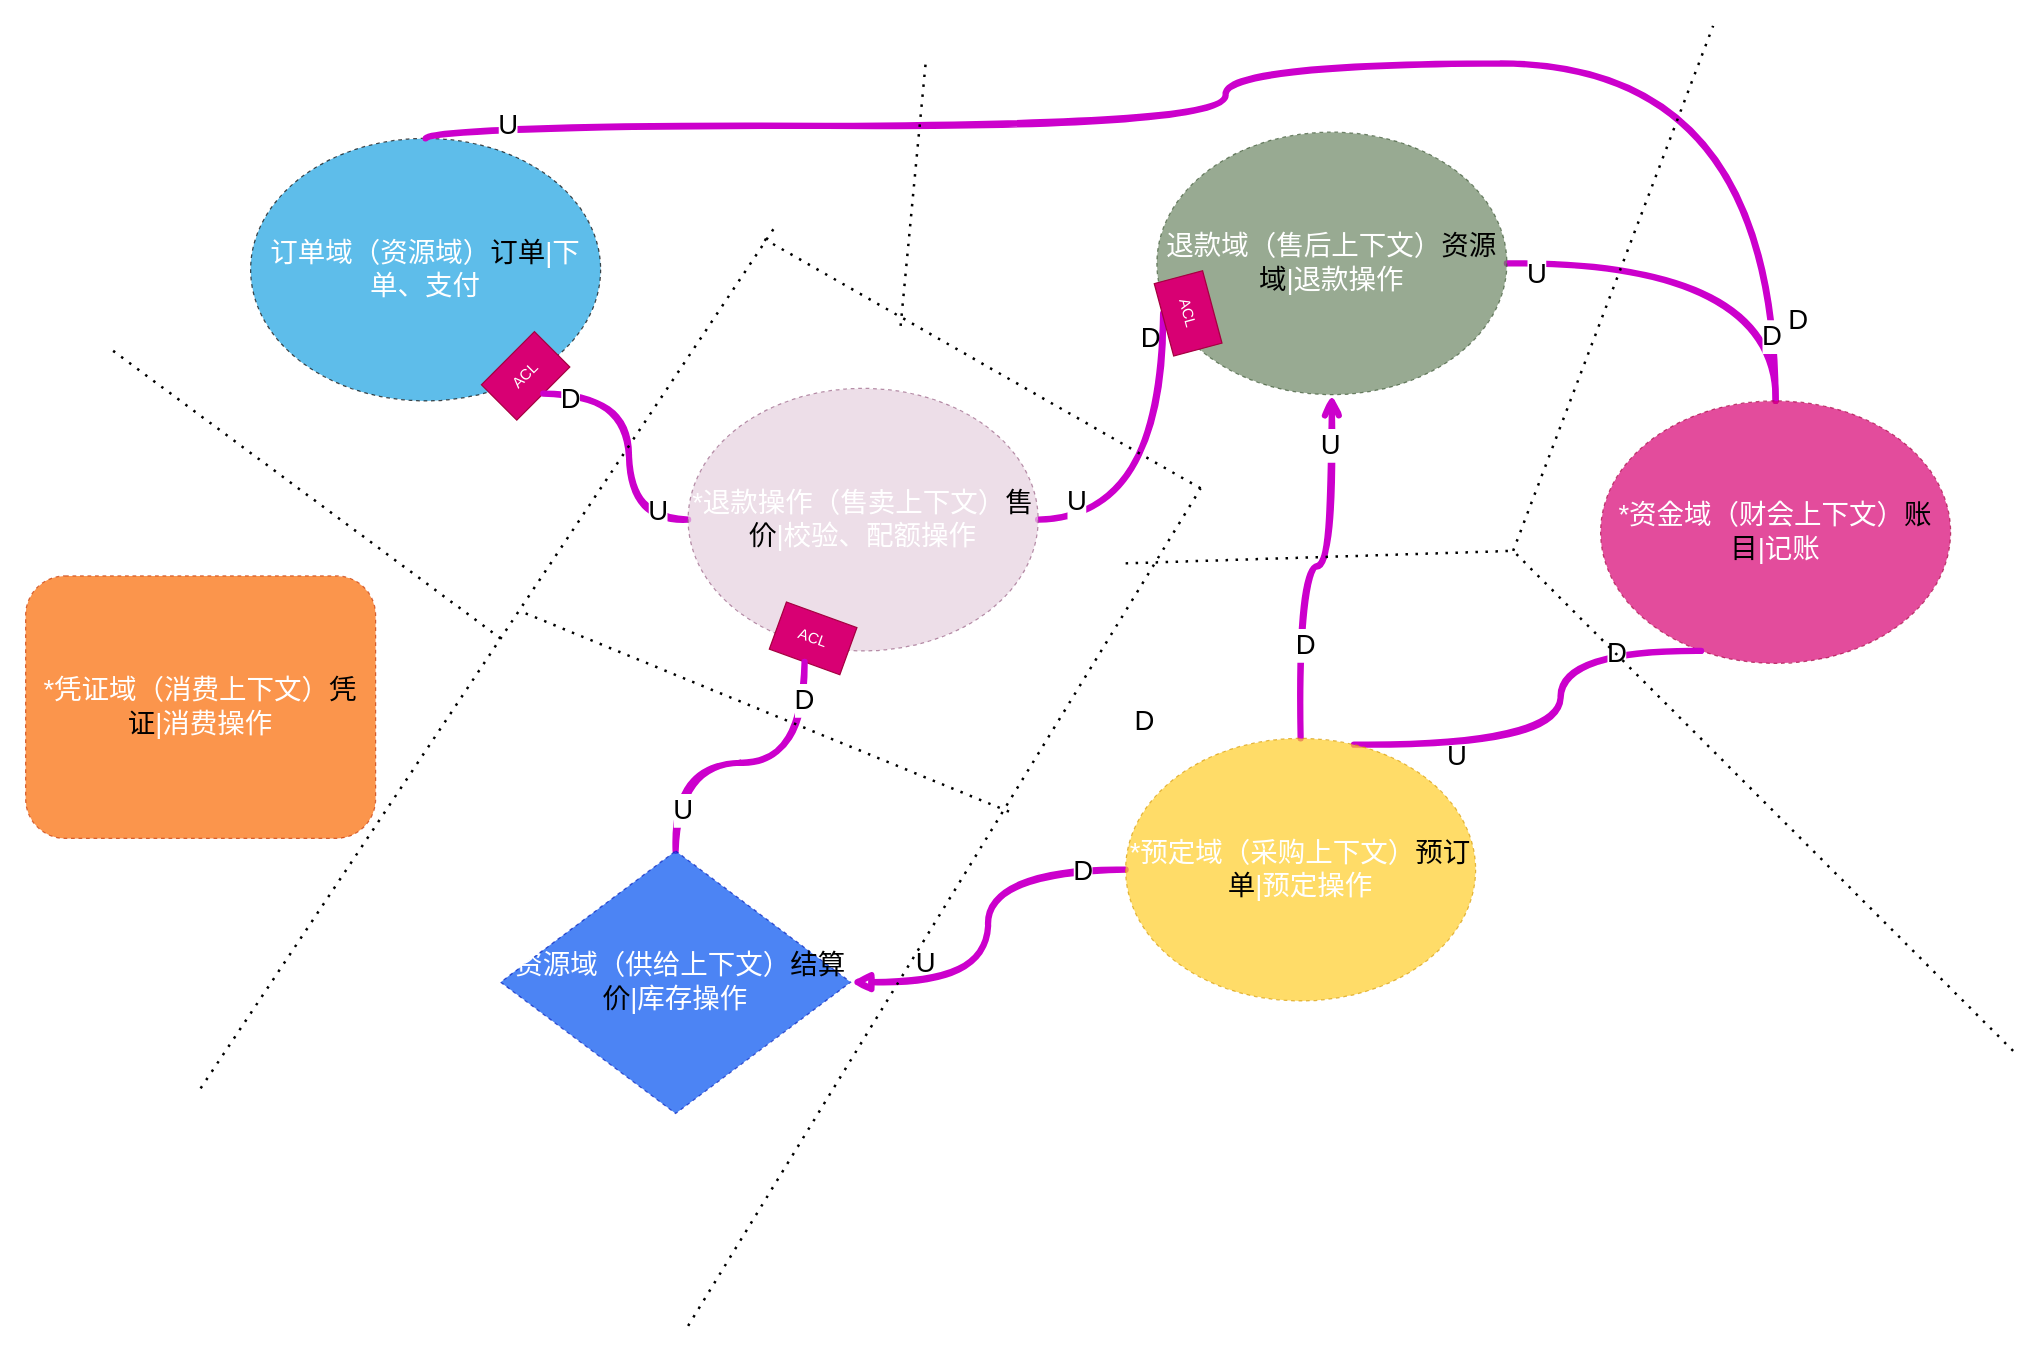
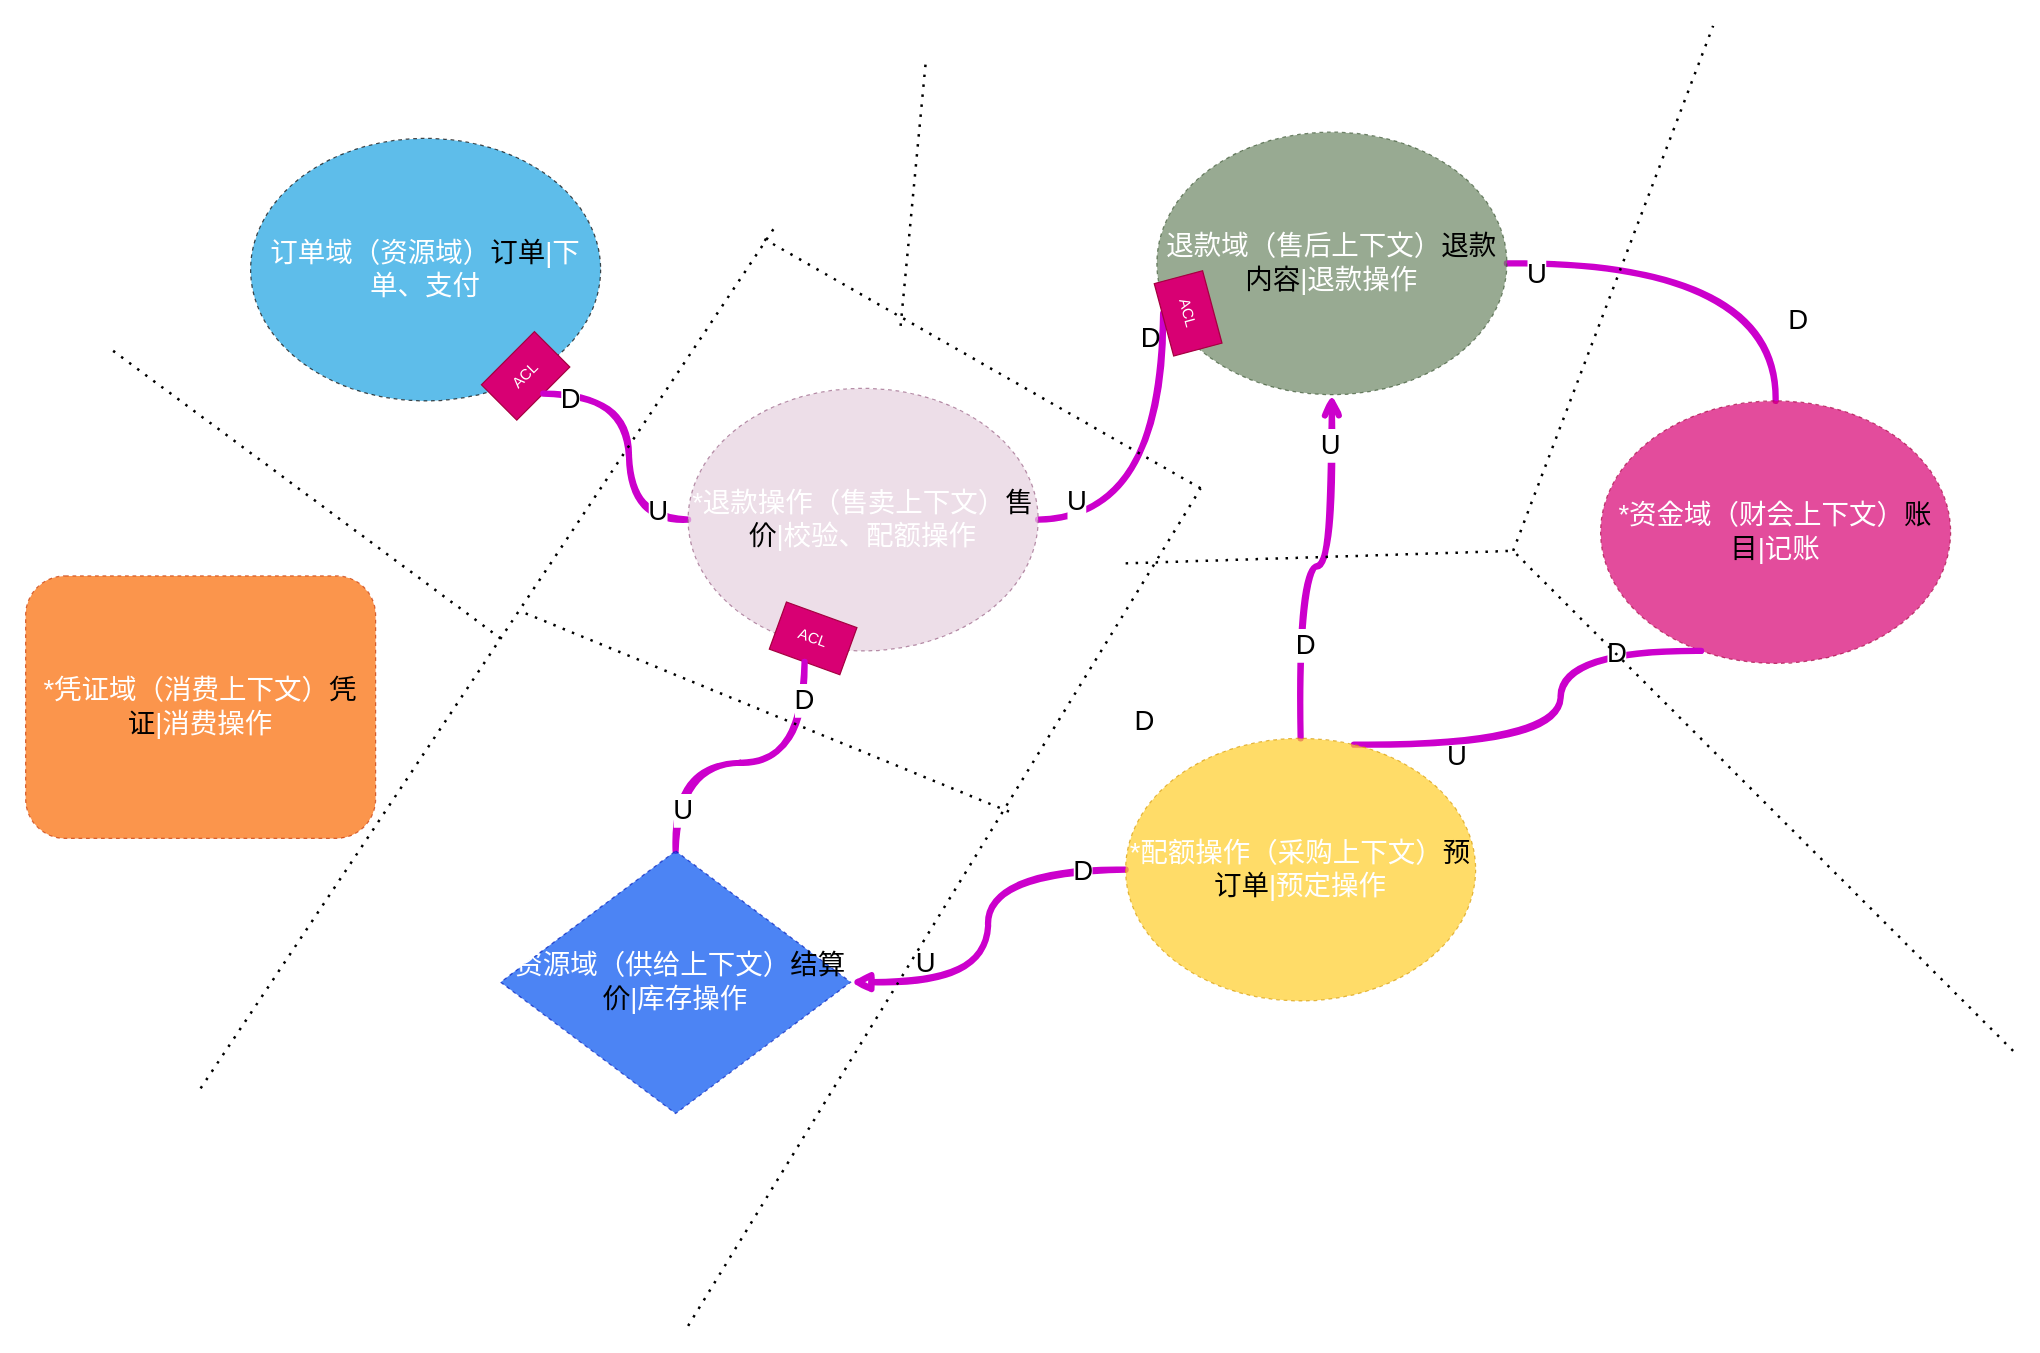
(1177, 112) -> none
(1332, 263) -> (1332, 263)
(1301, 869) -> (1301, 869)
